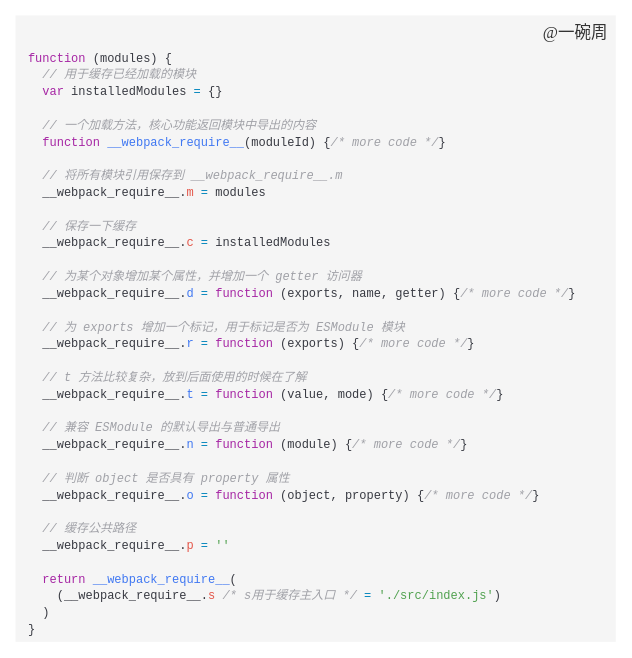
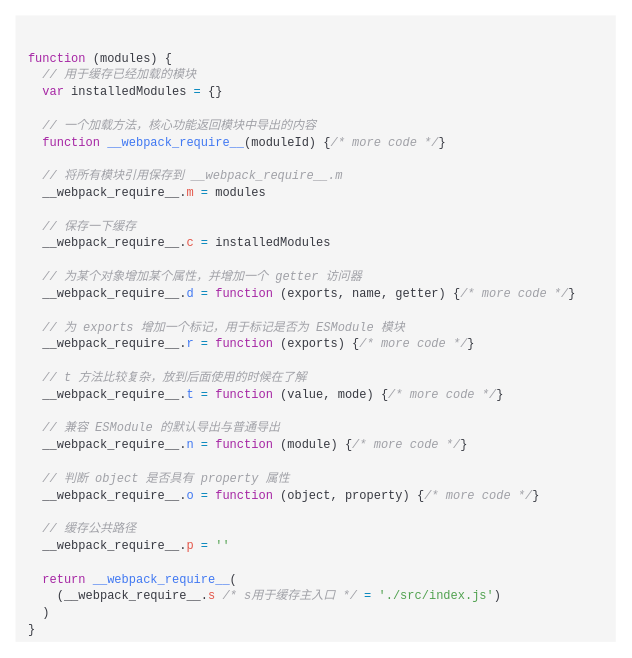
(575, 32) -> none
